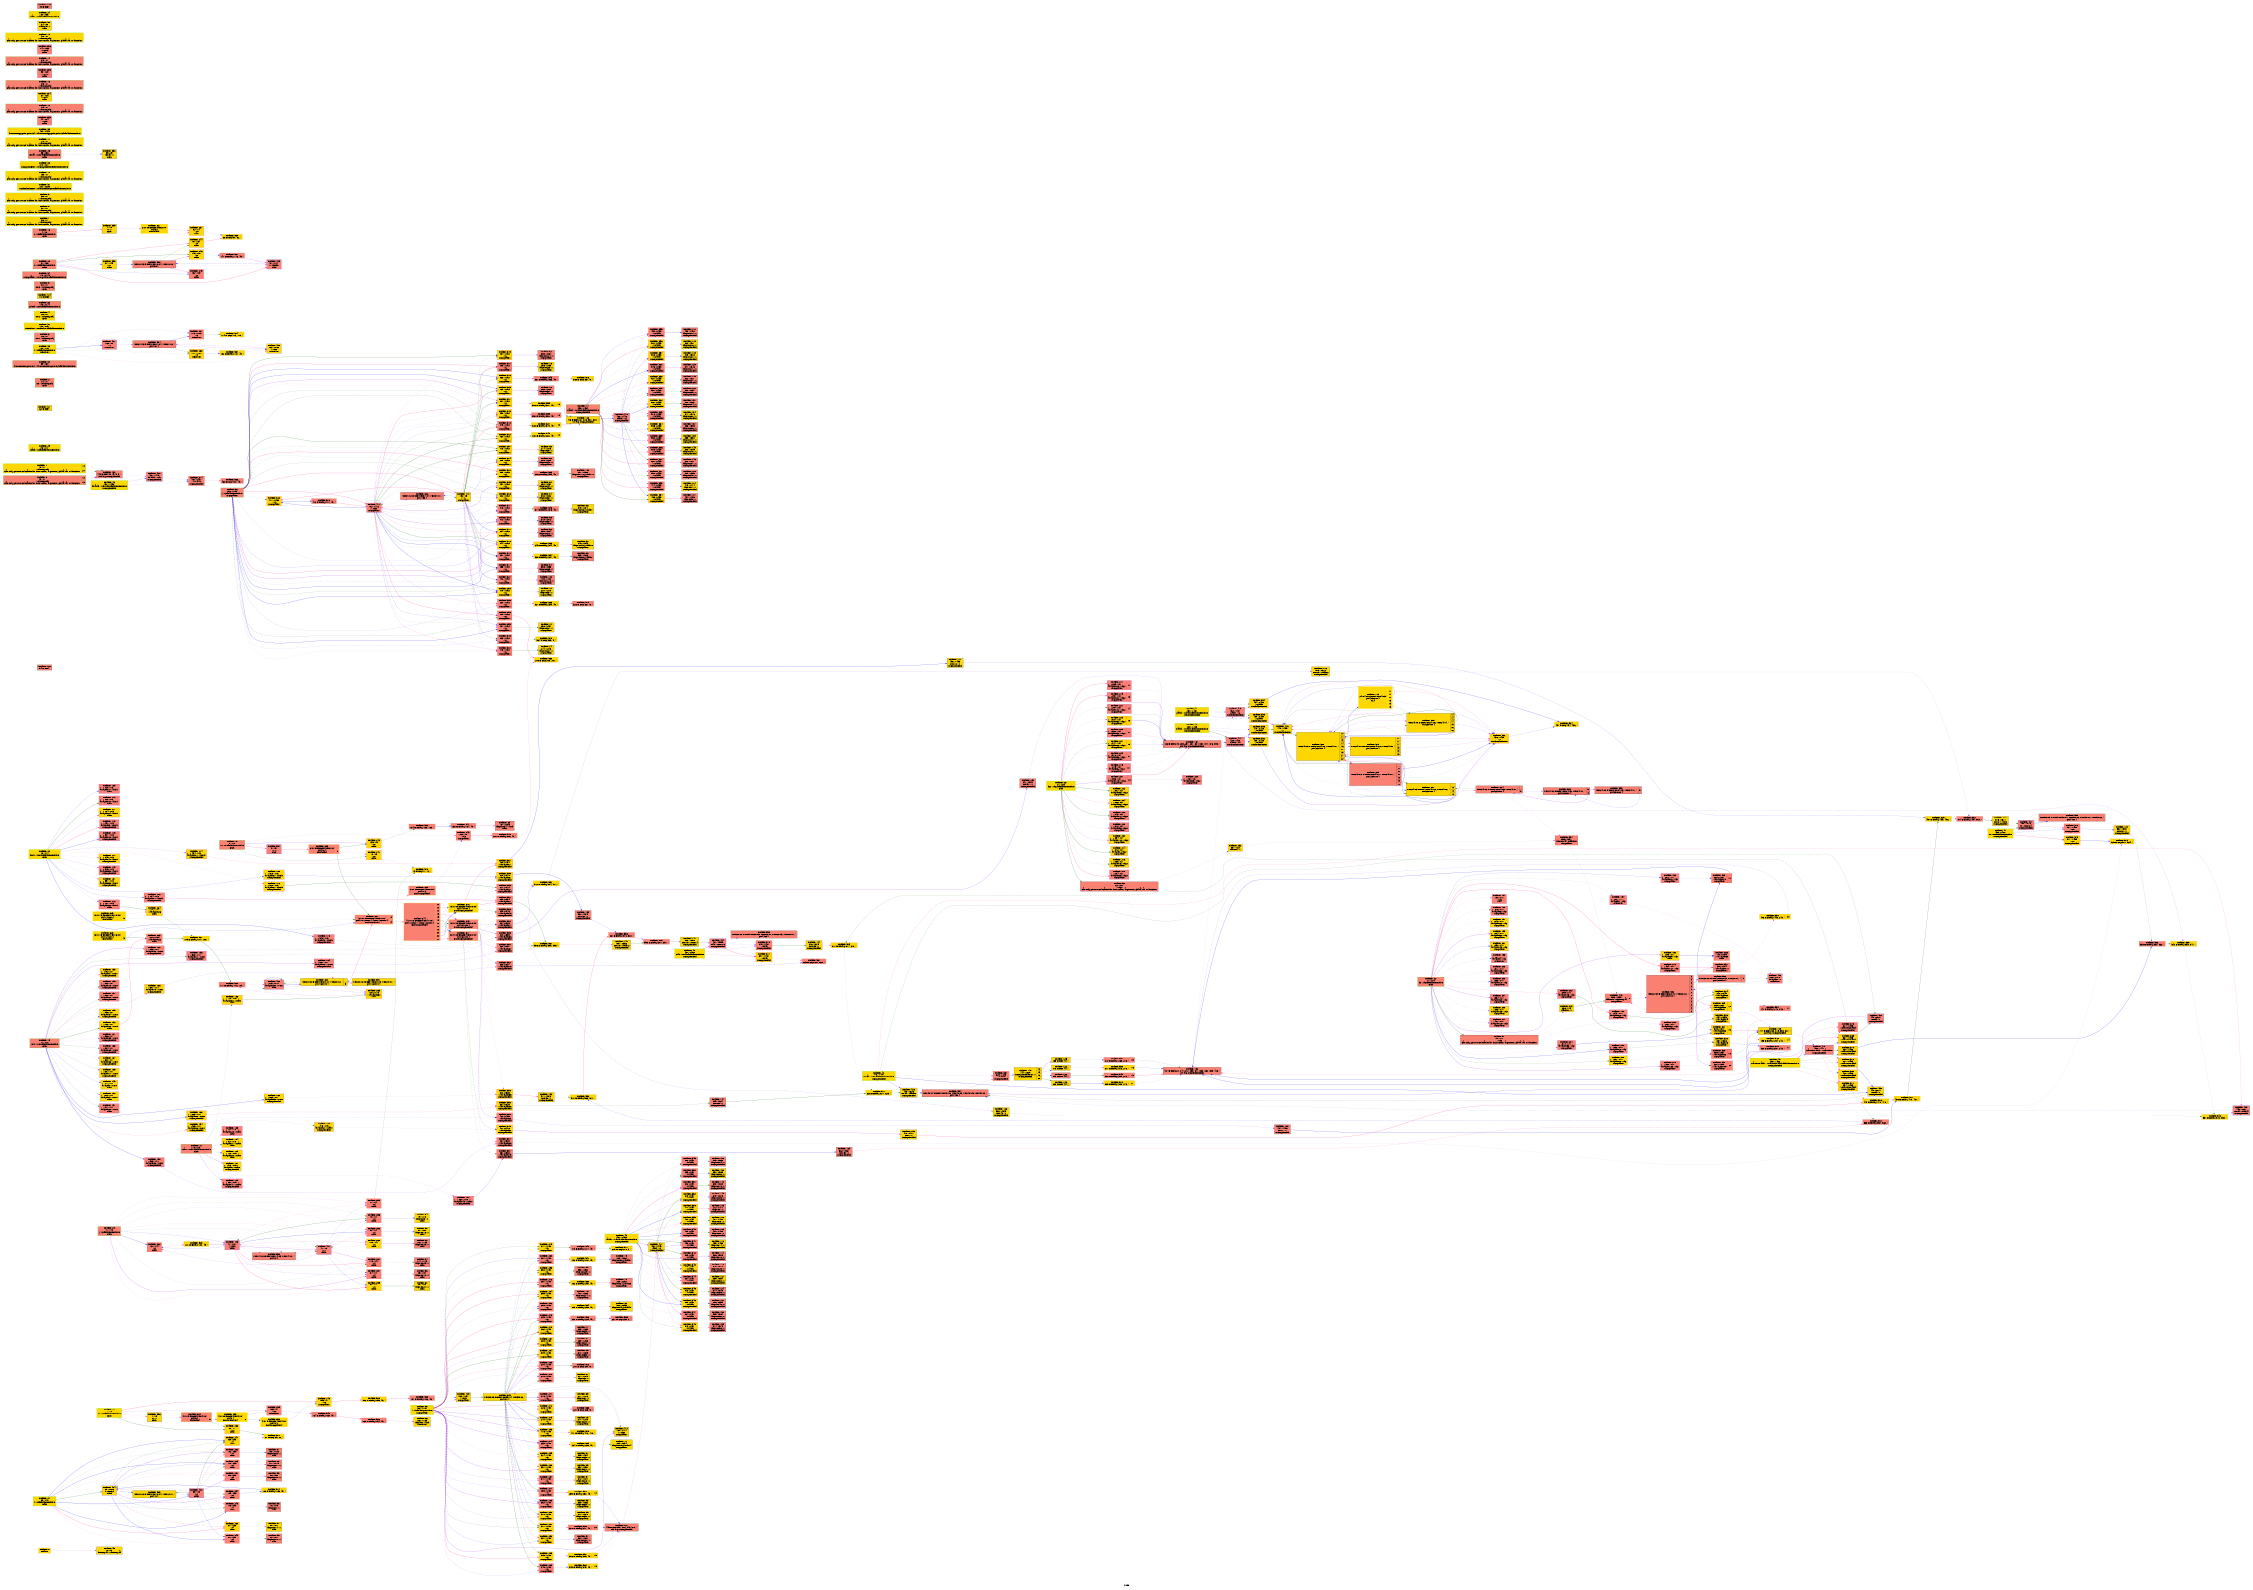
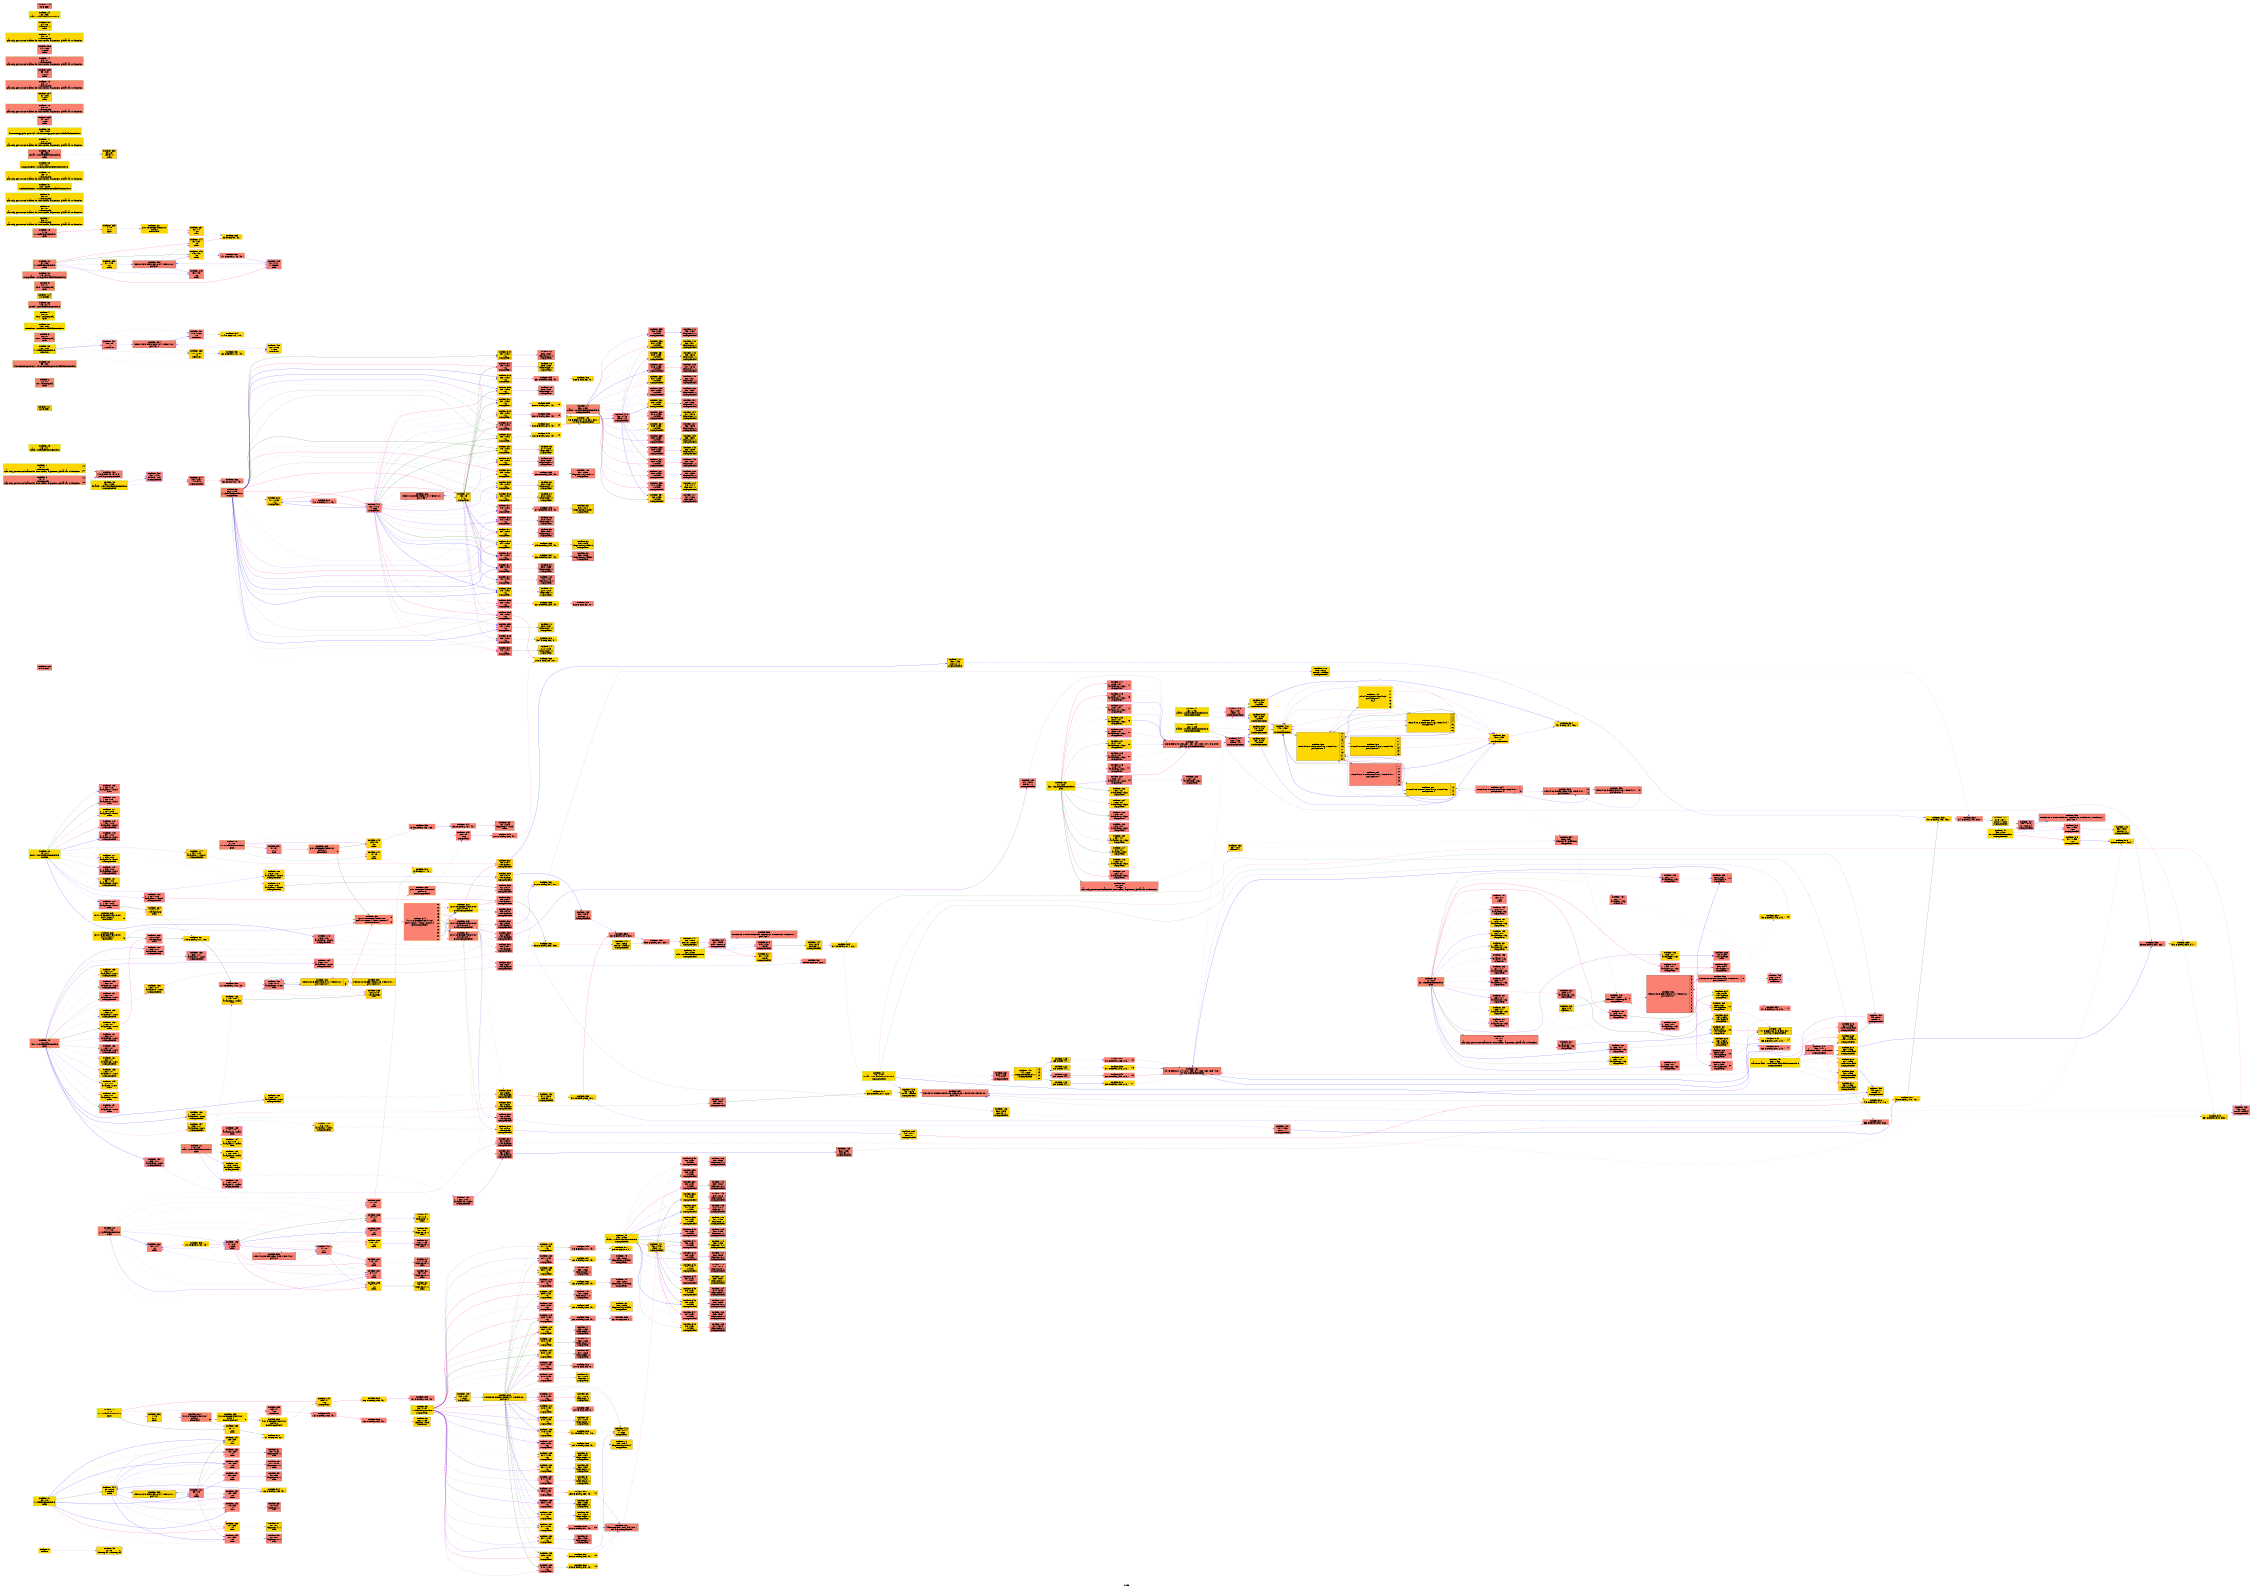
(45, 857) -> (45, 857)
(718, 1173) -> none
